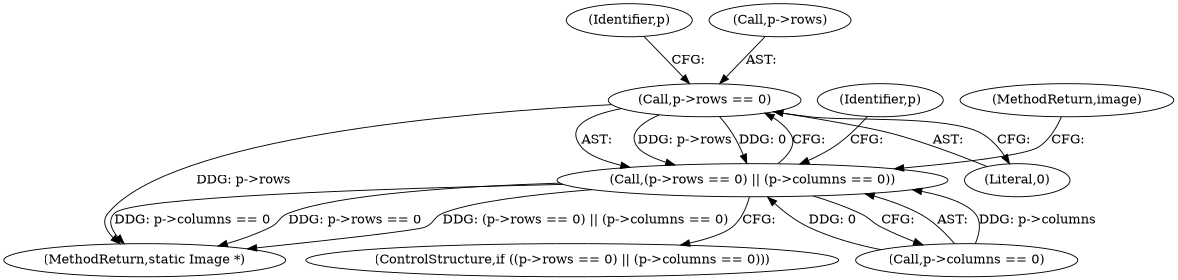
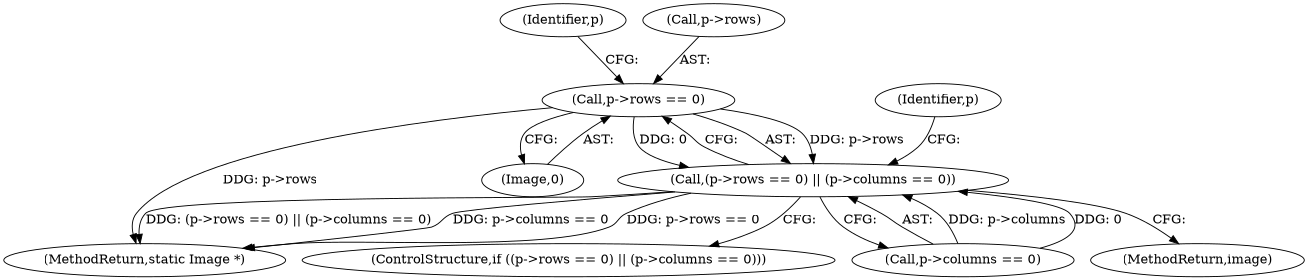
(991, 158) -> (1073, 202)
(1017, 180) -> (533, 180)
